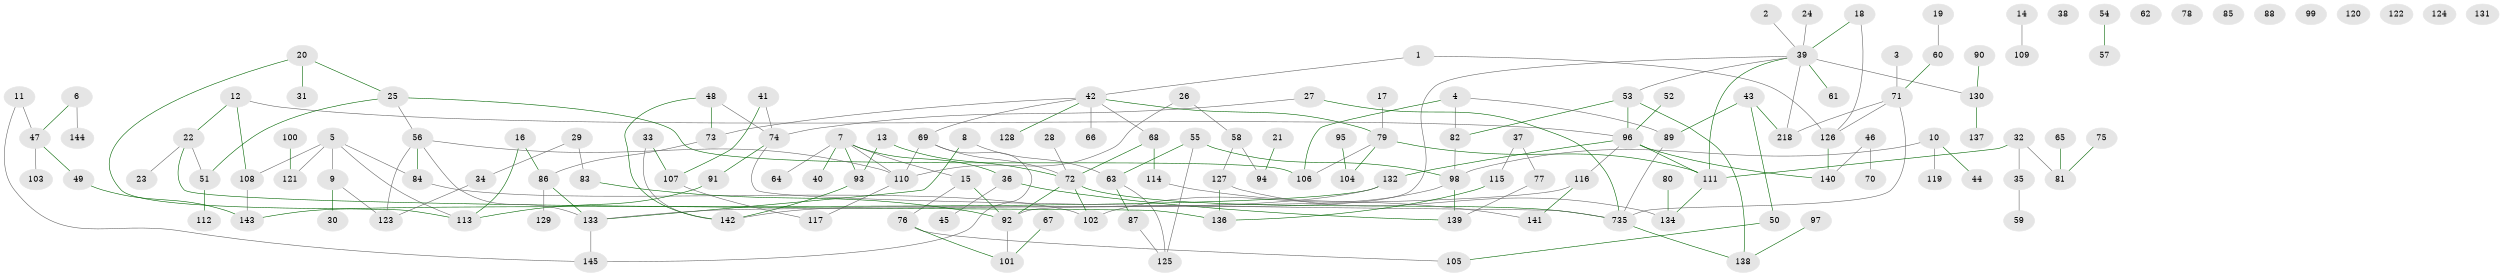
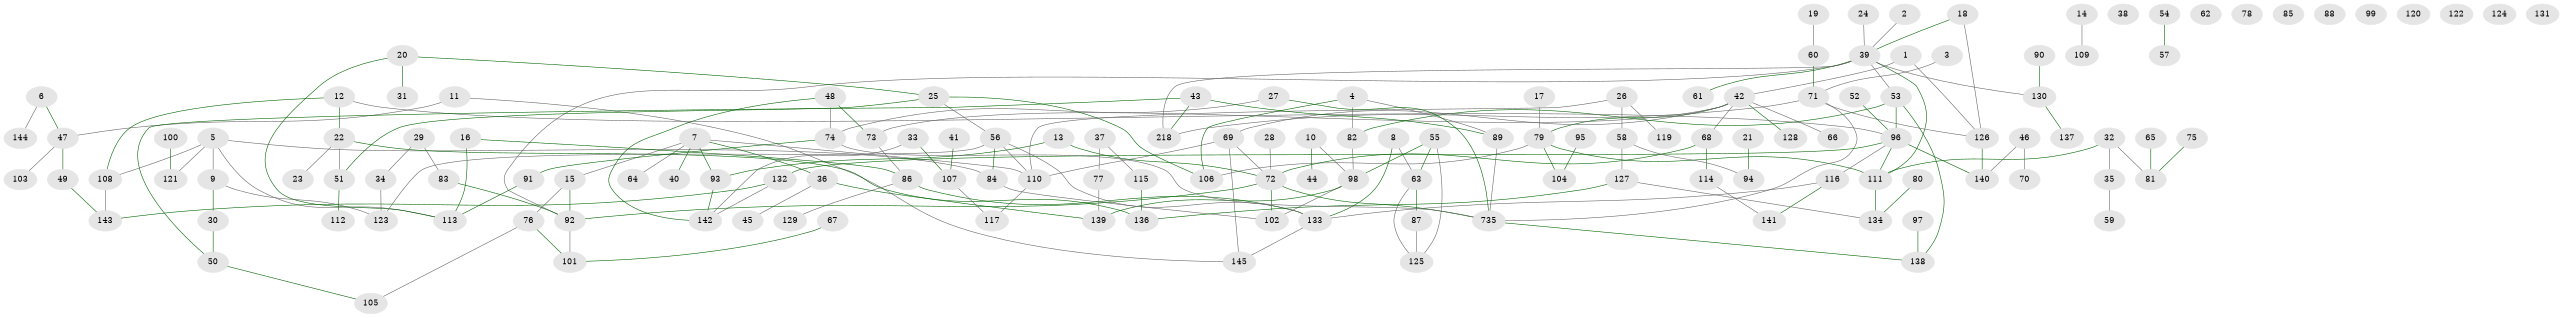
(769, 118) -> none
(1935, 159) -> (1637, 112)
none -> (213, 242)
